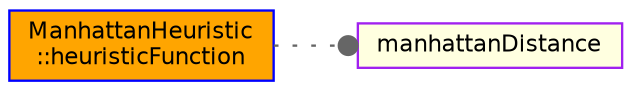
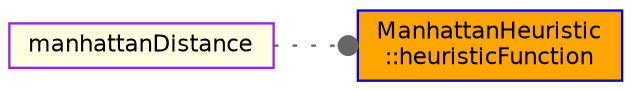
(306, 46) -> (306, 46)
